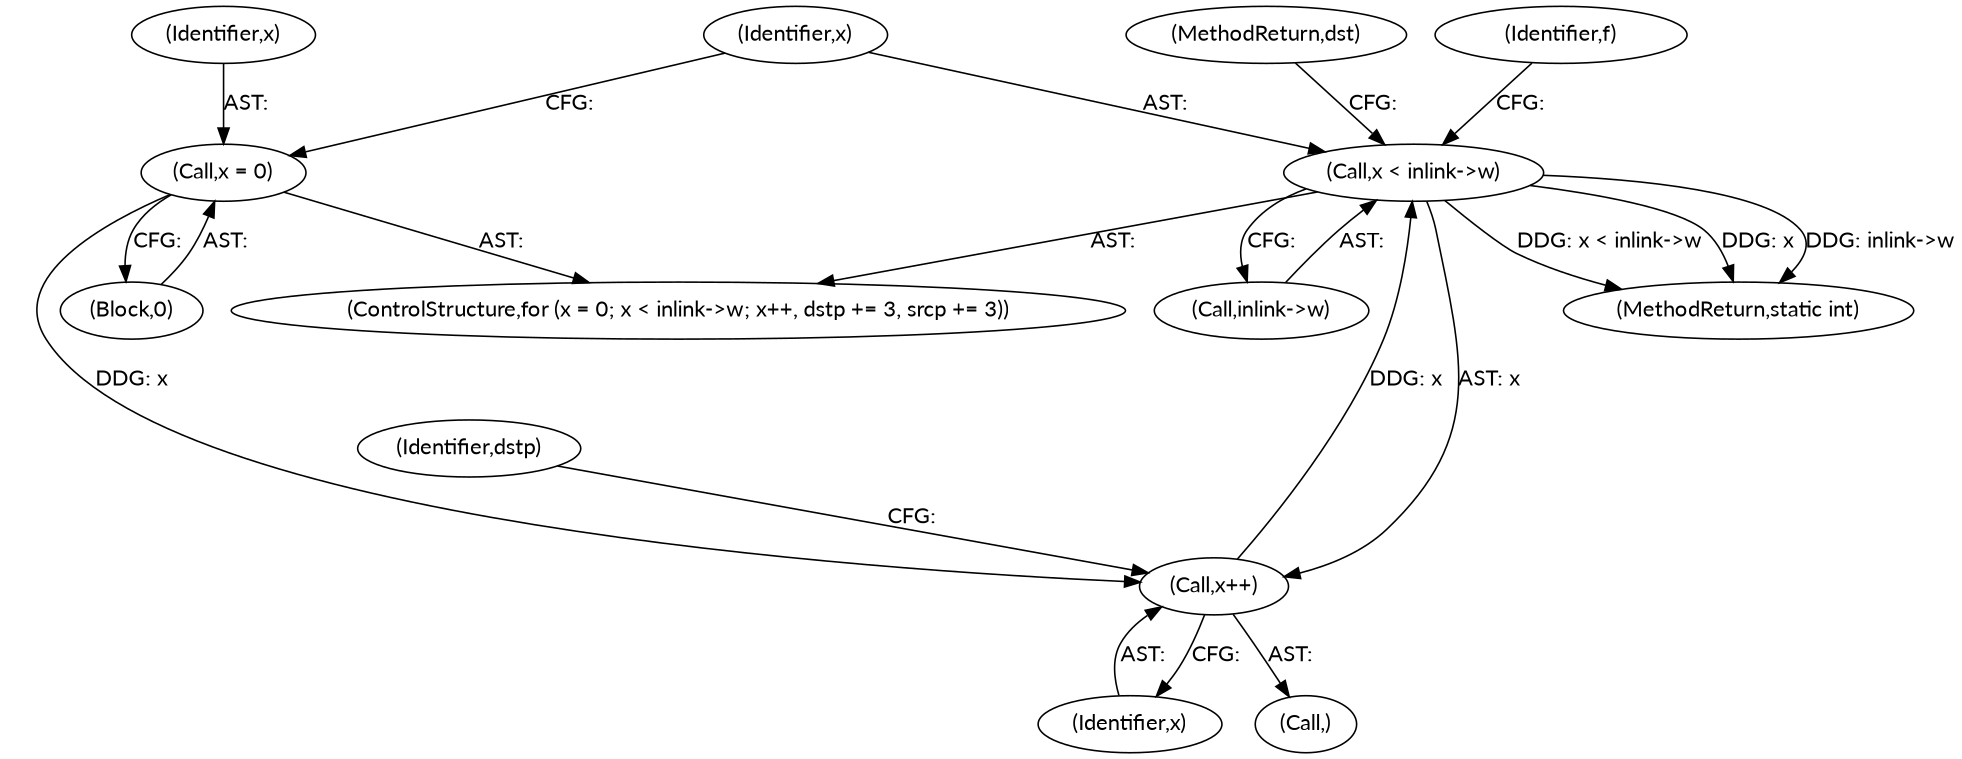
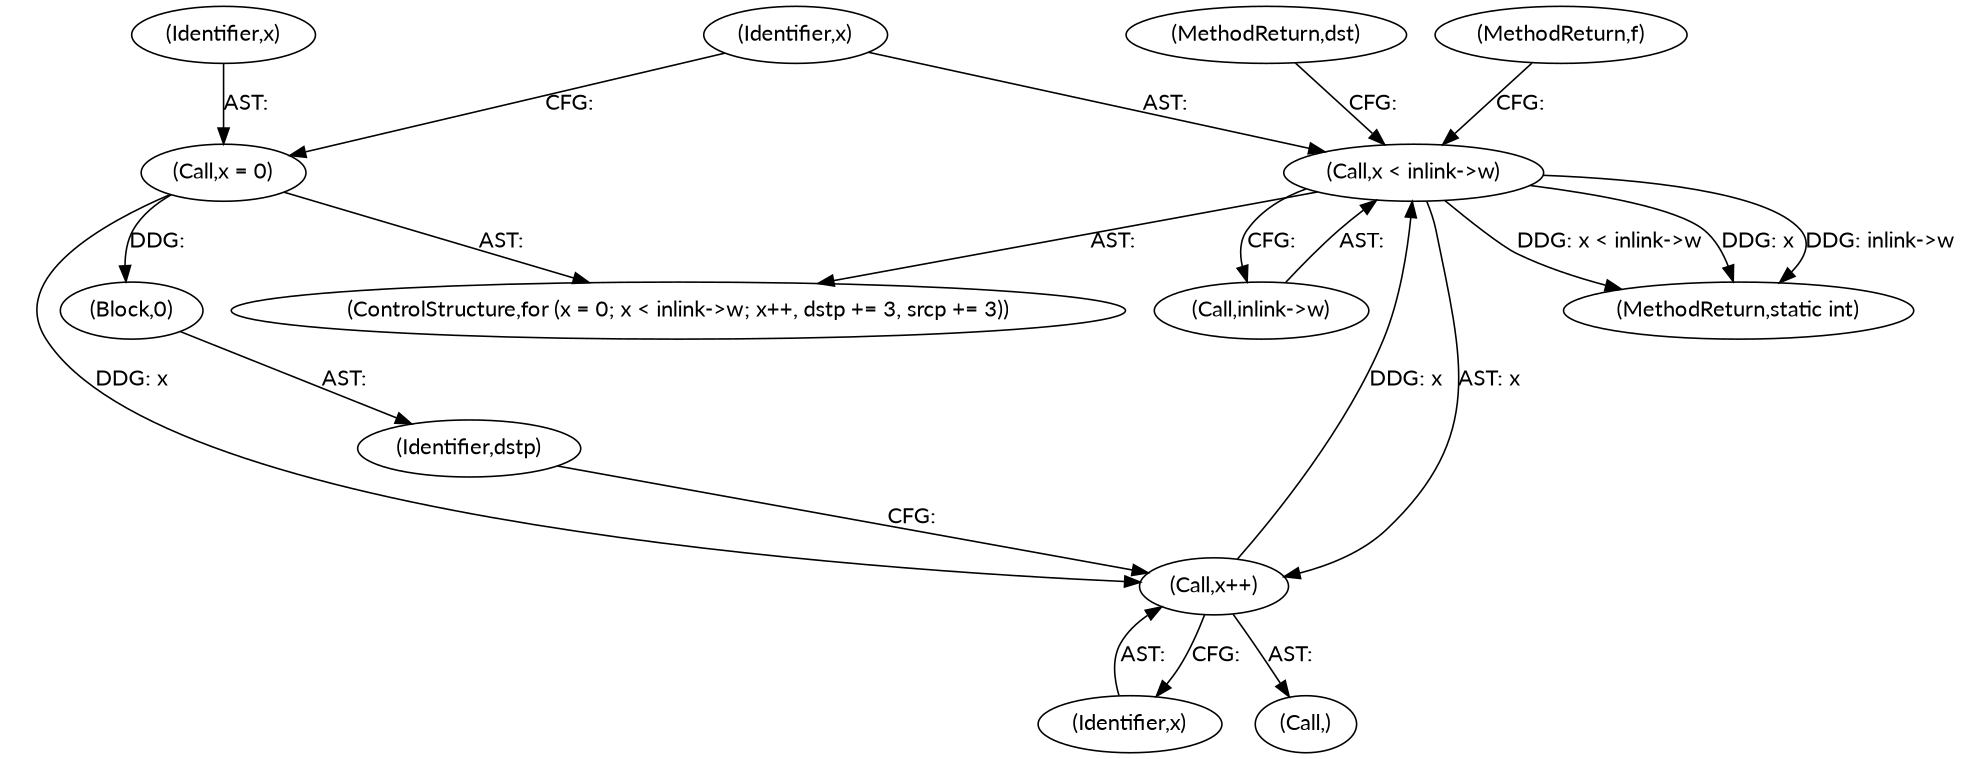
(1561, 35) -> (1561, 35)
(161, 242) -> (161, 242)
(189, 253) -> (289, 375)
